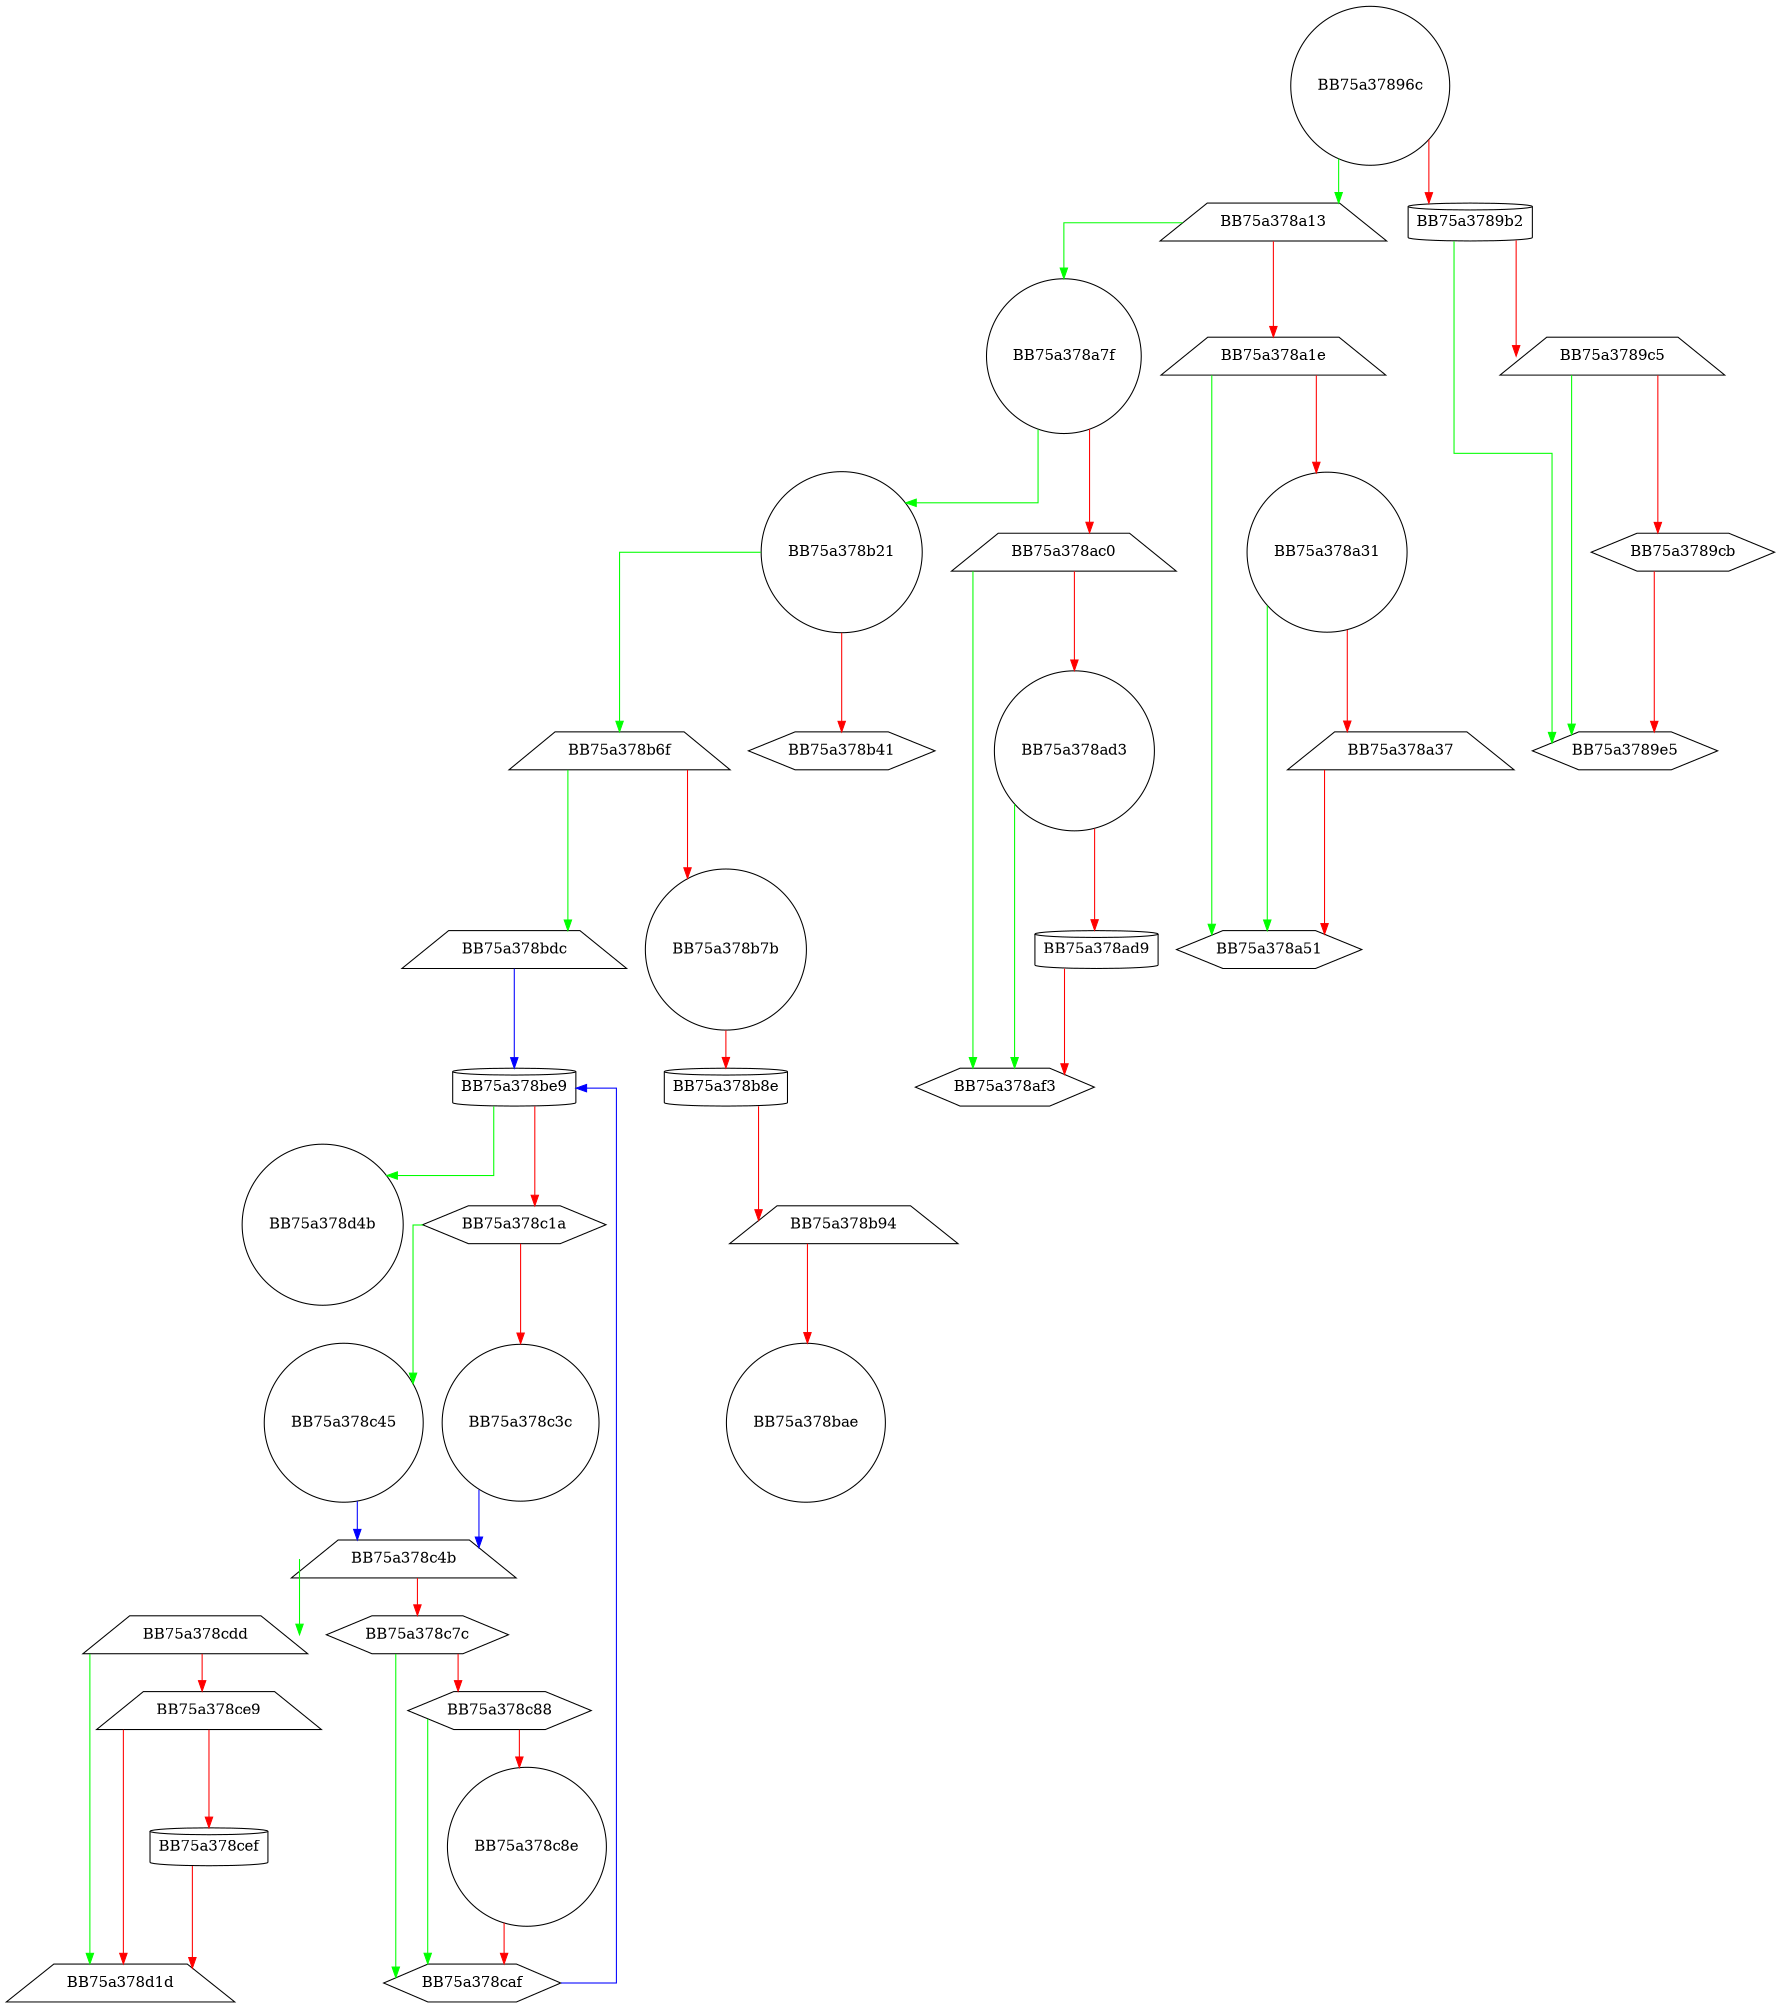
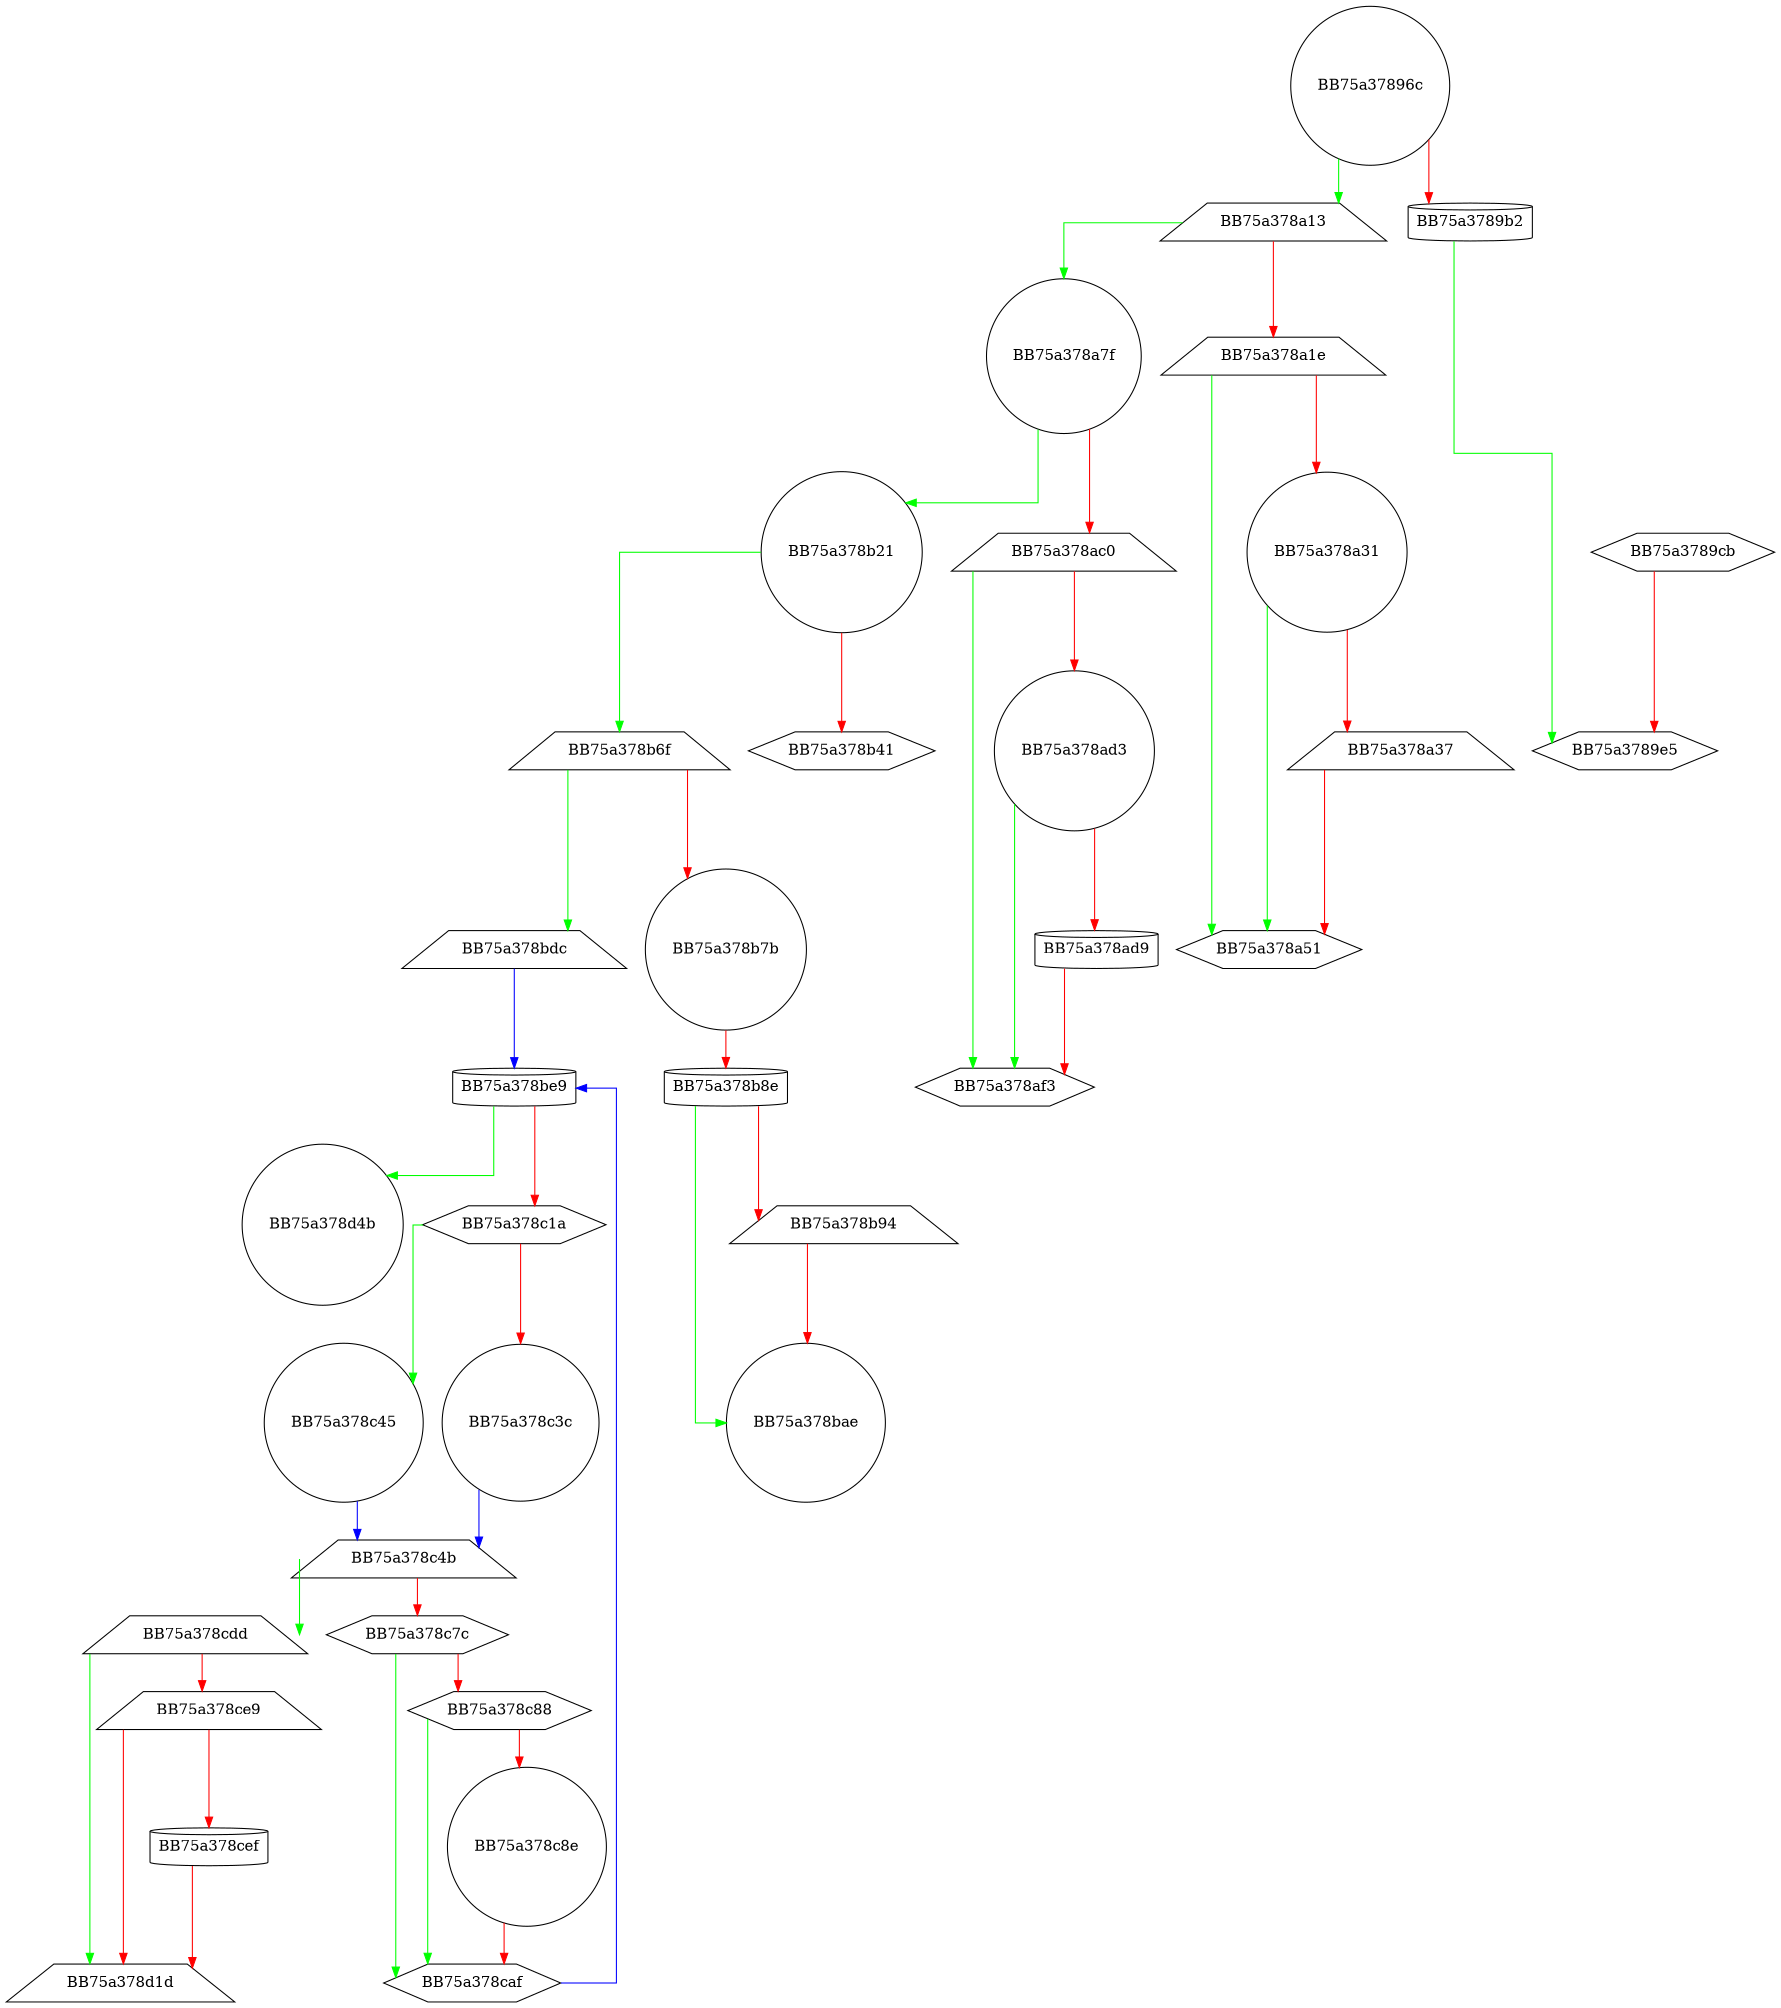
(1612, 356) -> none
none -> (695, 1275)
